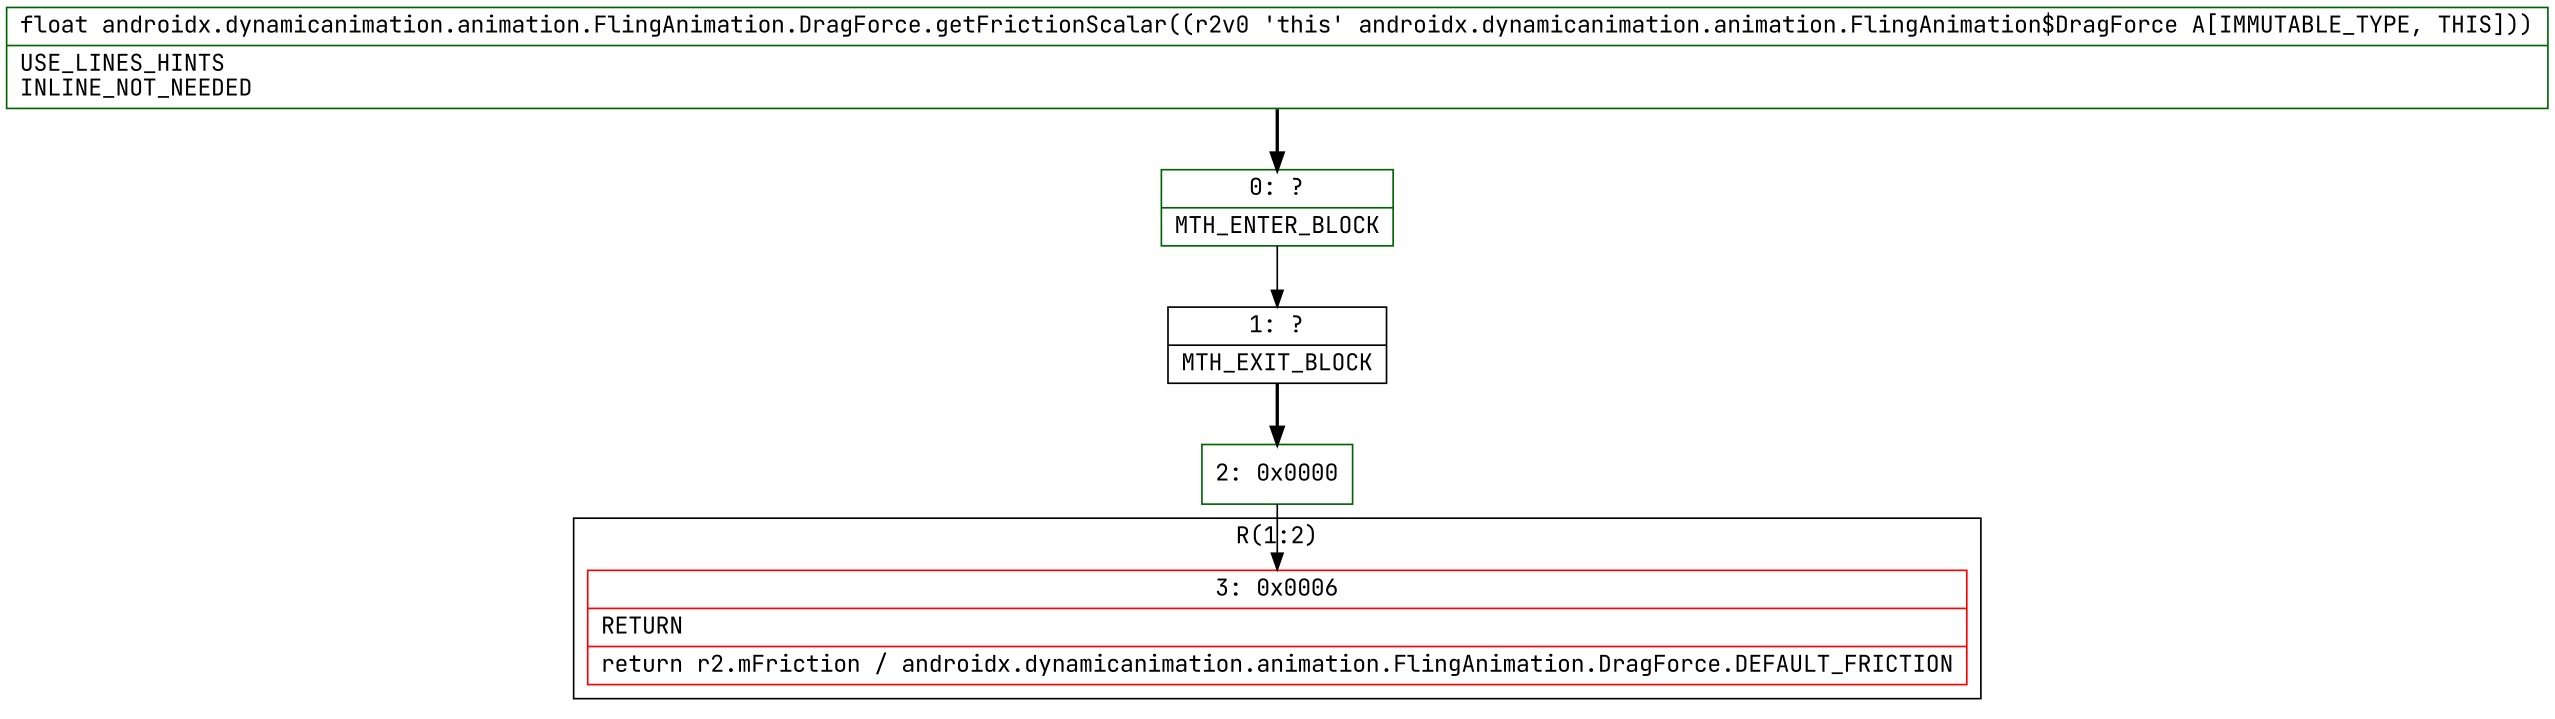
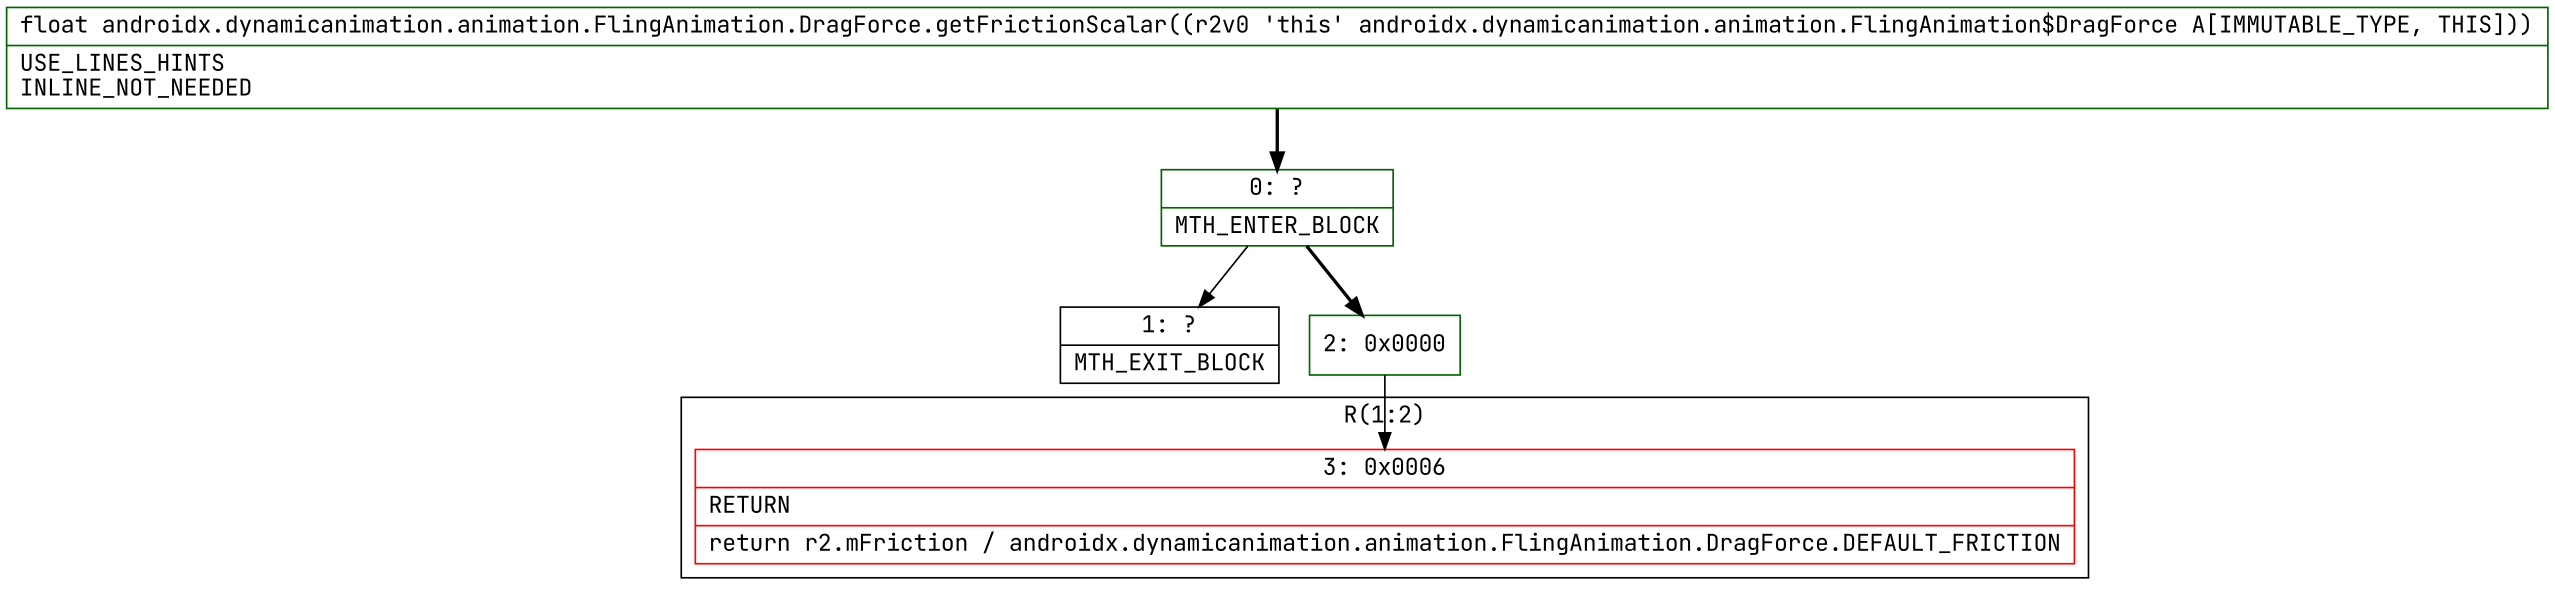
(1277, 405) -> (1329, 274)
